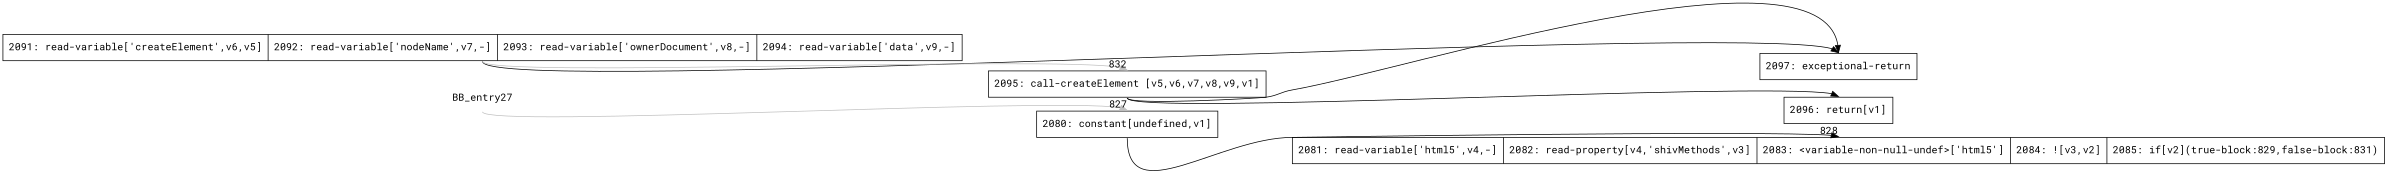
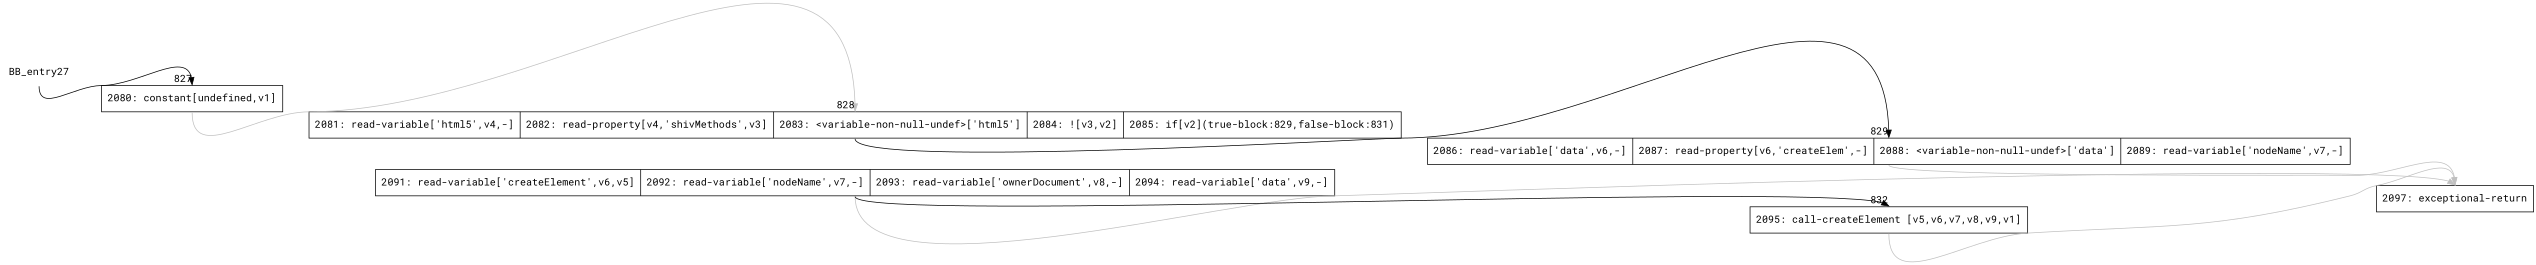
(1507, 39) -> (2166, 226)
(1157, 57) -> (1640, 186)
(801, 66) -> (1368, 201)
(1838, 110) -> none
(801, 111) -> (114, 84)
(1467, 135) -> (547, 61)
none -> (1889, 151)
